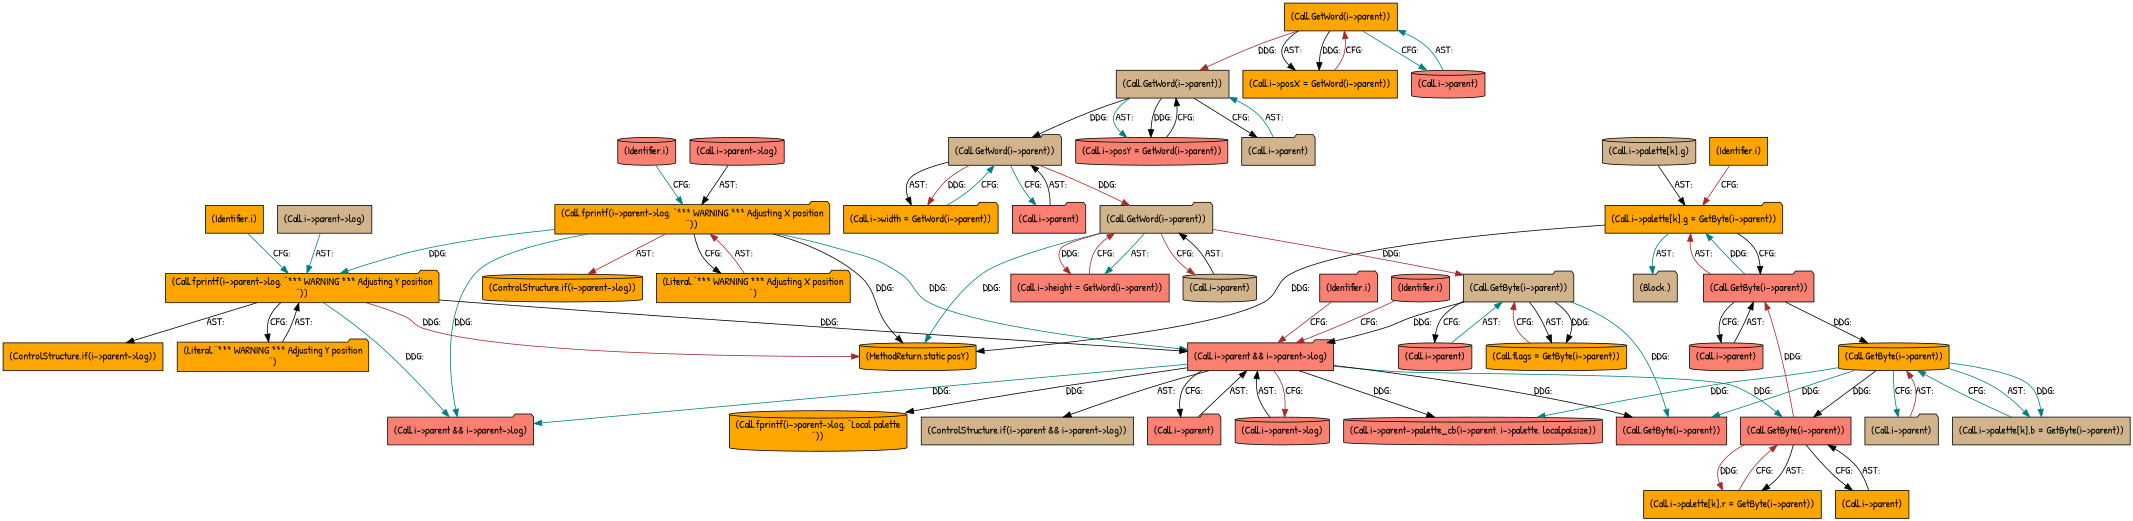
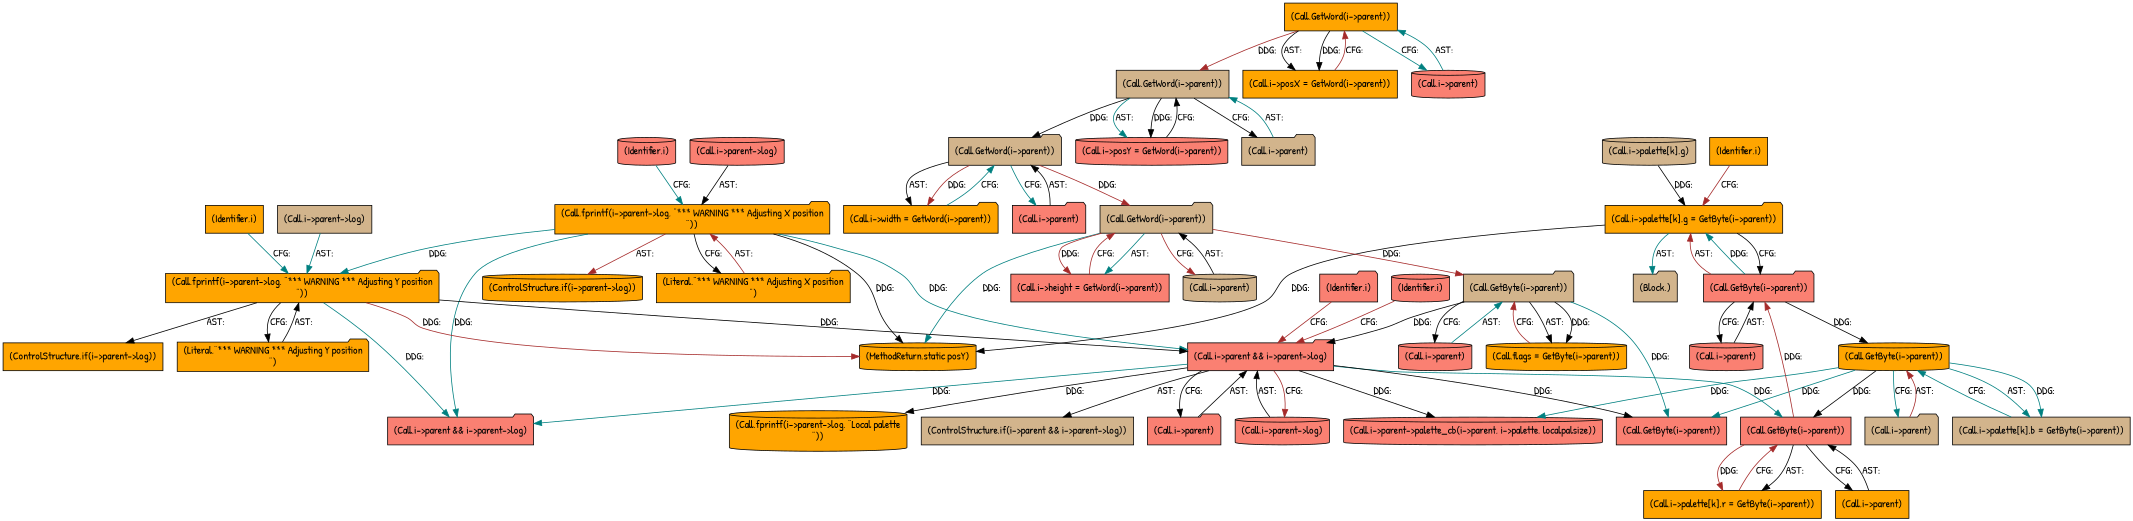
(1685, 185) -> (1685, 185)
